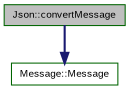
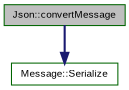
(65, 74) -> (65, 74)
